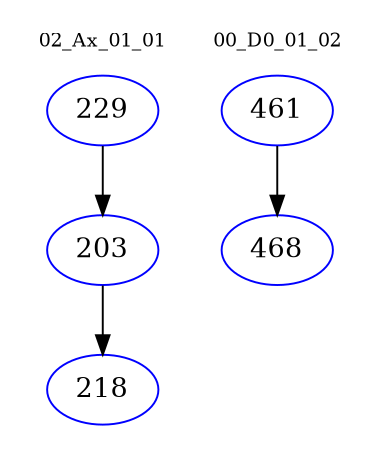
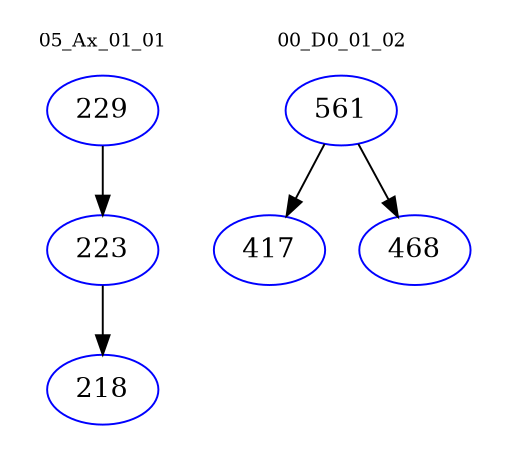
(103, 42) -> (103, 42)
(277, 111) -> (341, 111)
(103, 250) -> (103, 250)
none -> (270, 250)
